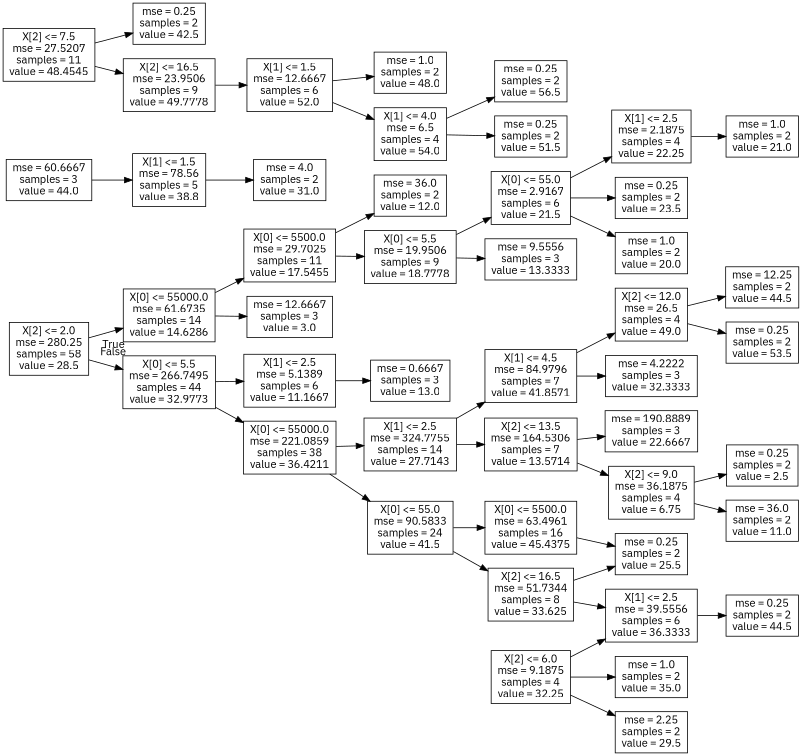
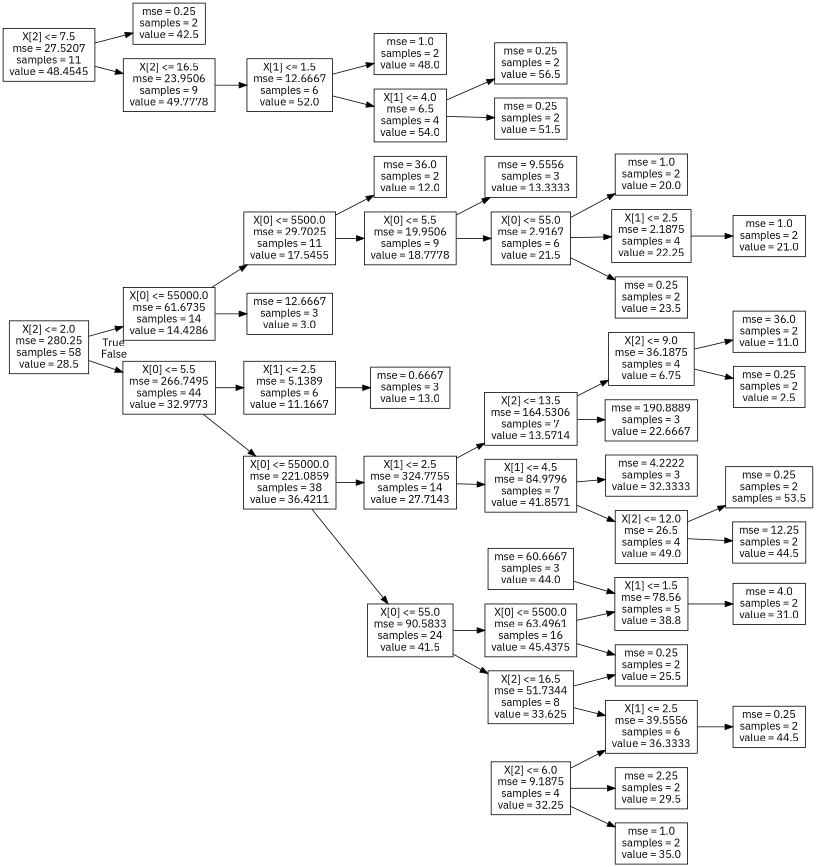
(169, 315) -> (169, 314)
(762, 343) -> (769, 487)
none -> (592, 617)
